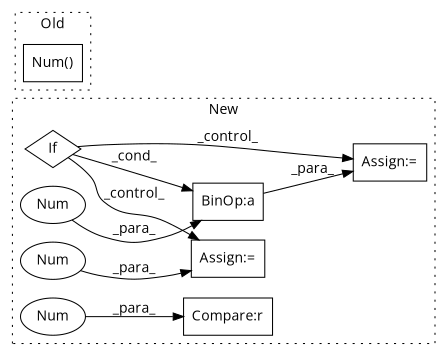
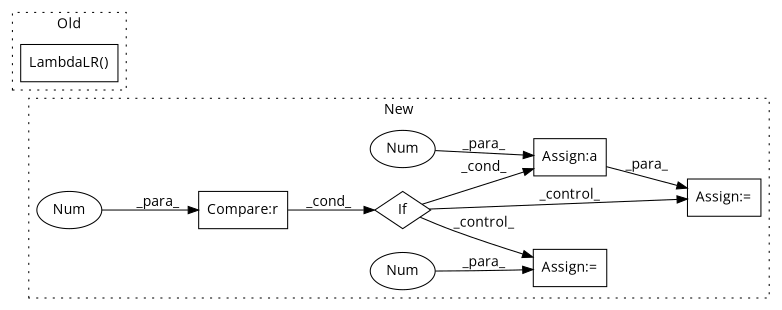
(53, 63) -> (69, 63)
(228, 202) -> (570, 157)
none -> (326, 210)
